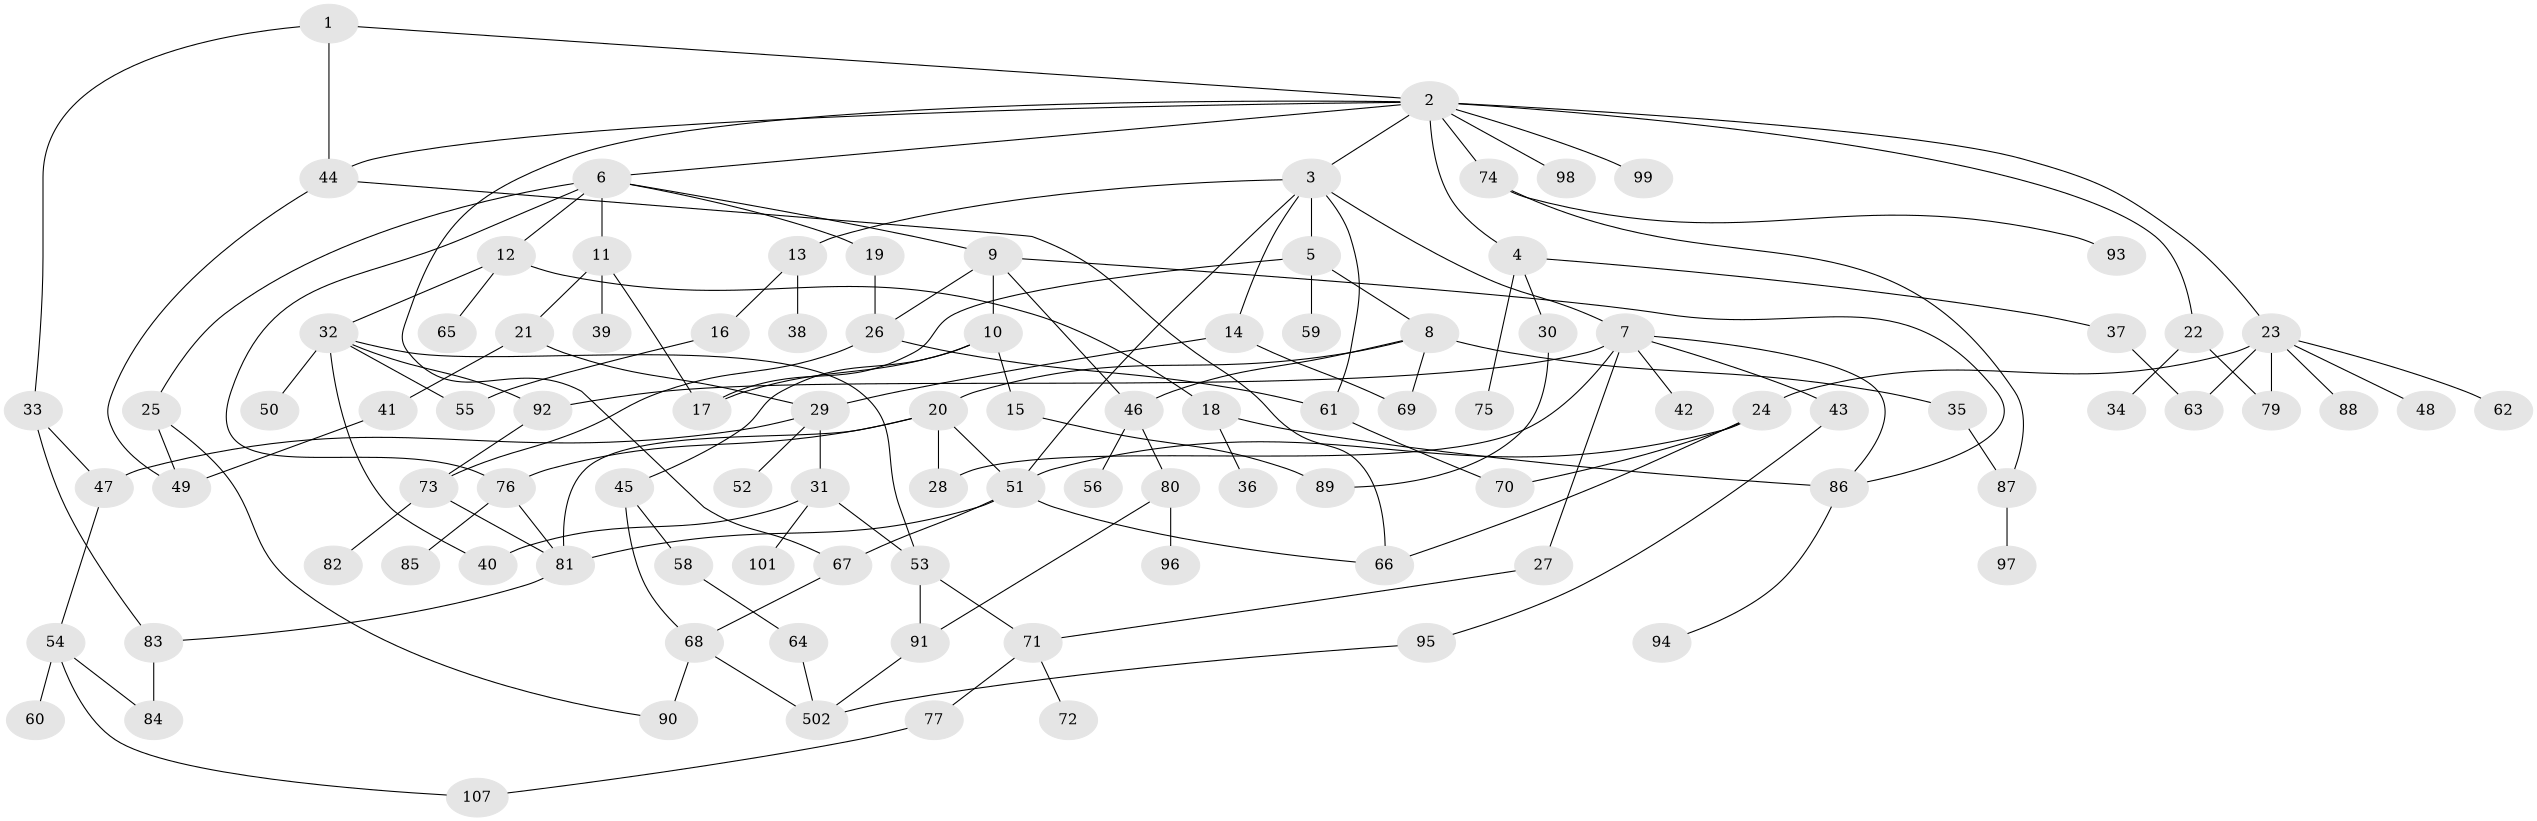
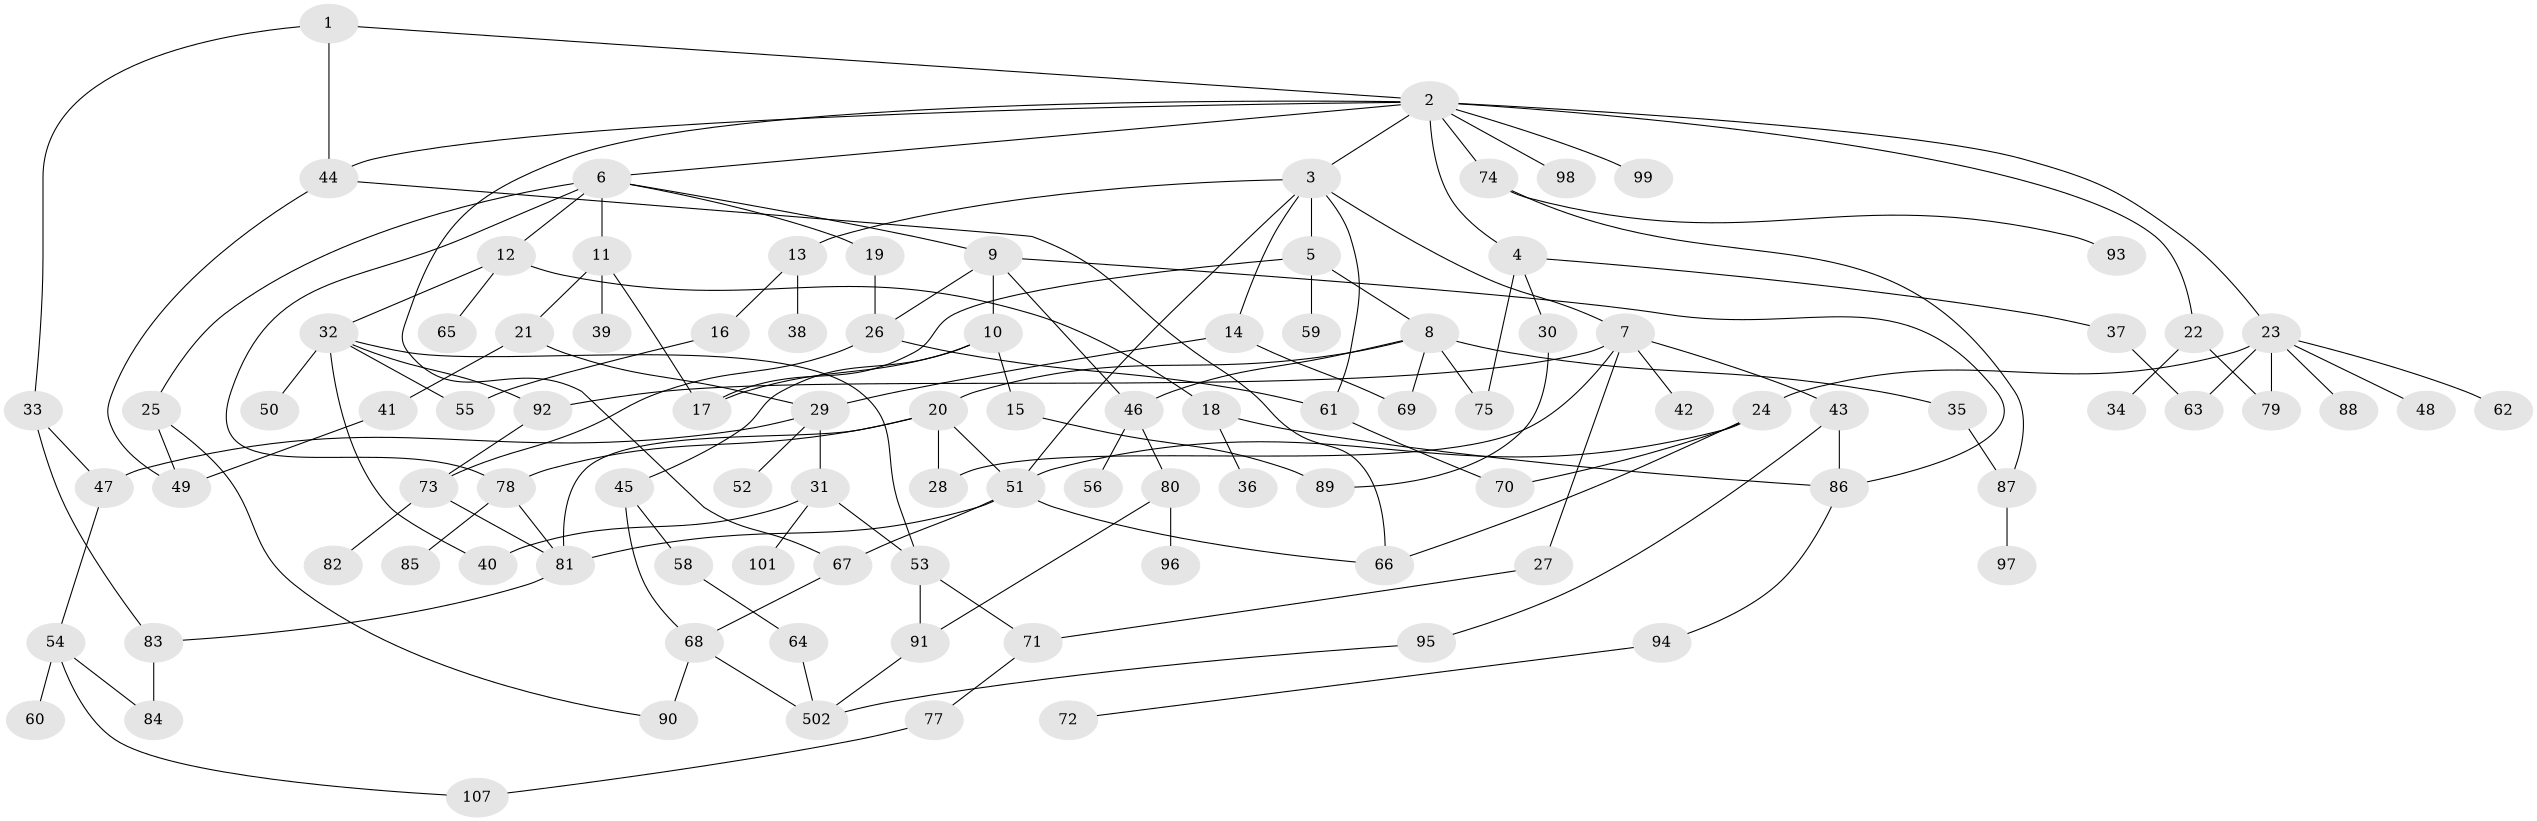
(1814, 361) -> (1839, 449)
none -> (1461, 377)
(506, 488) -> (506, 488)
(1053, 686) -> (1365, 682)
